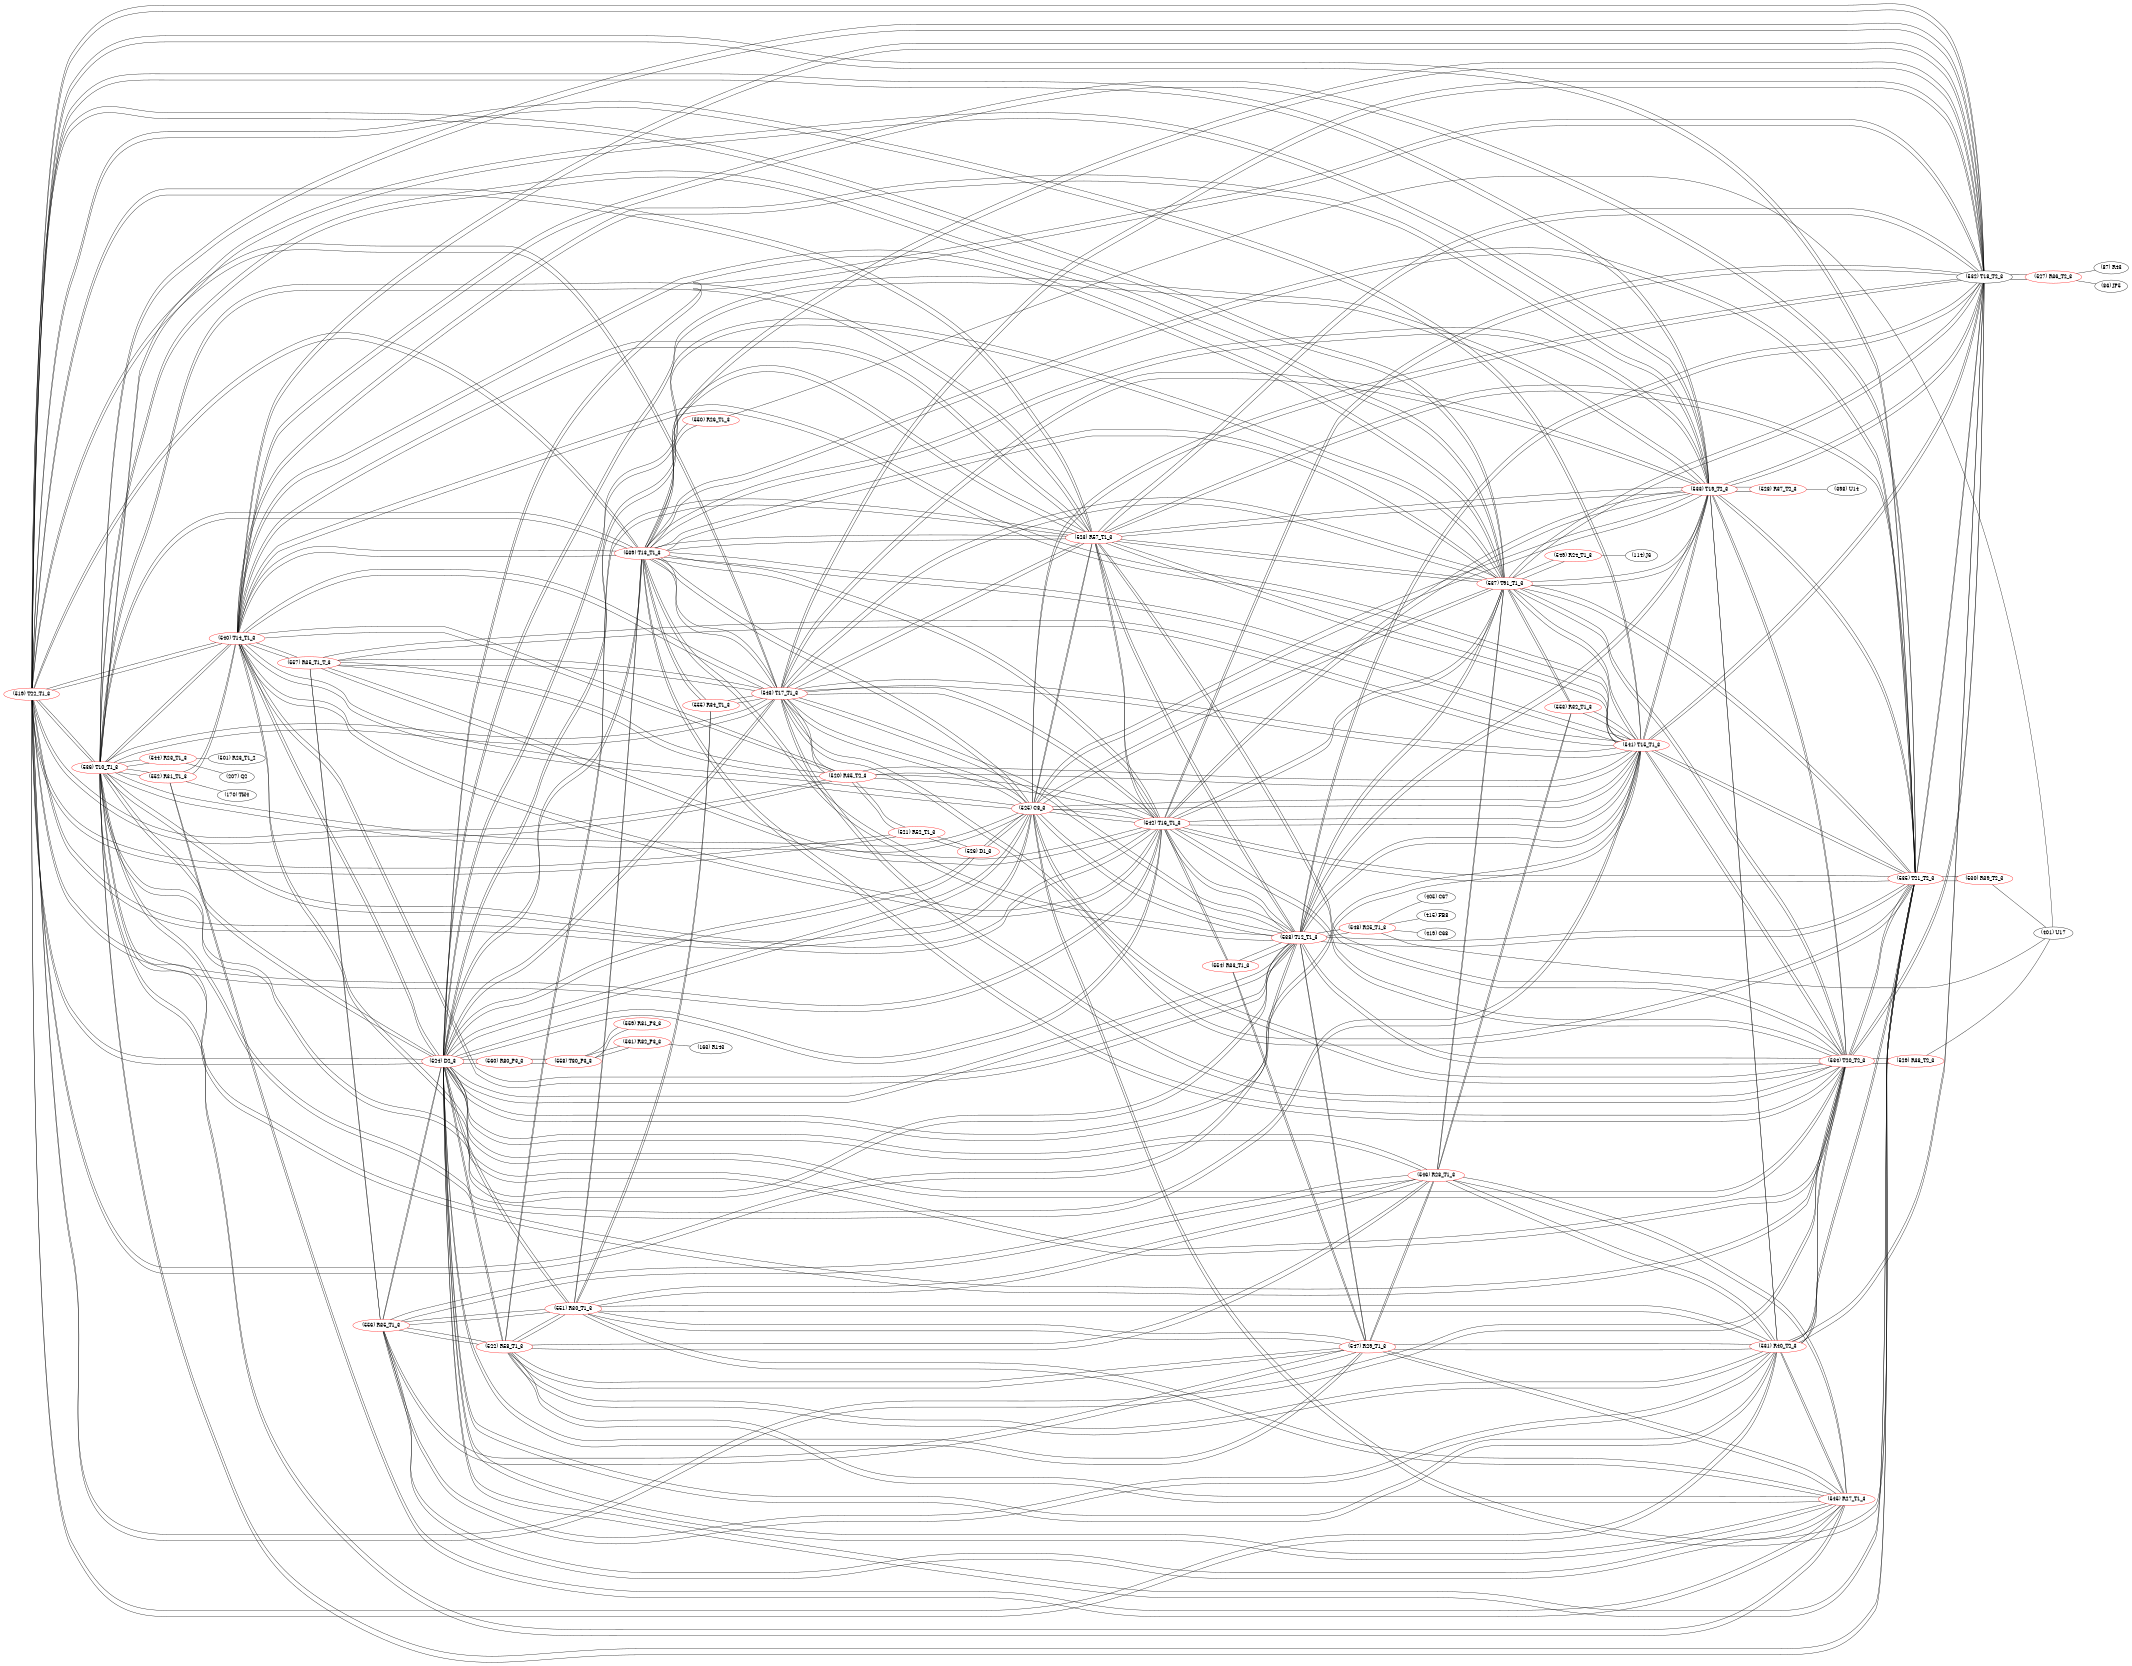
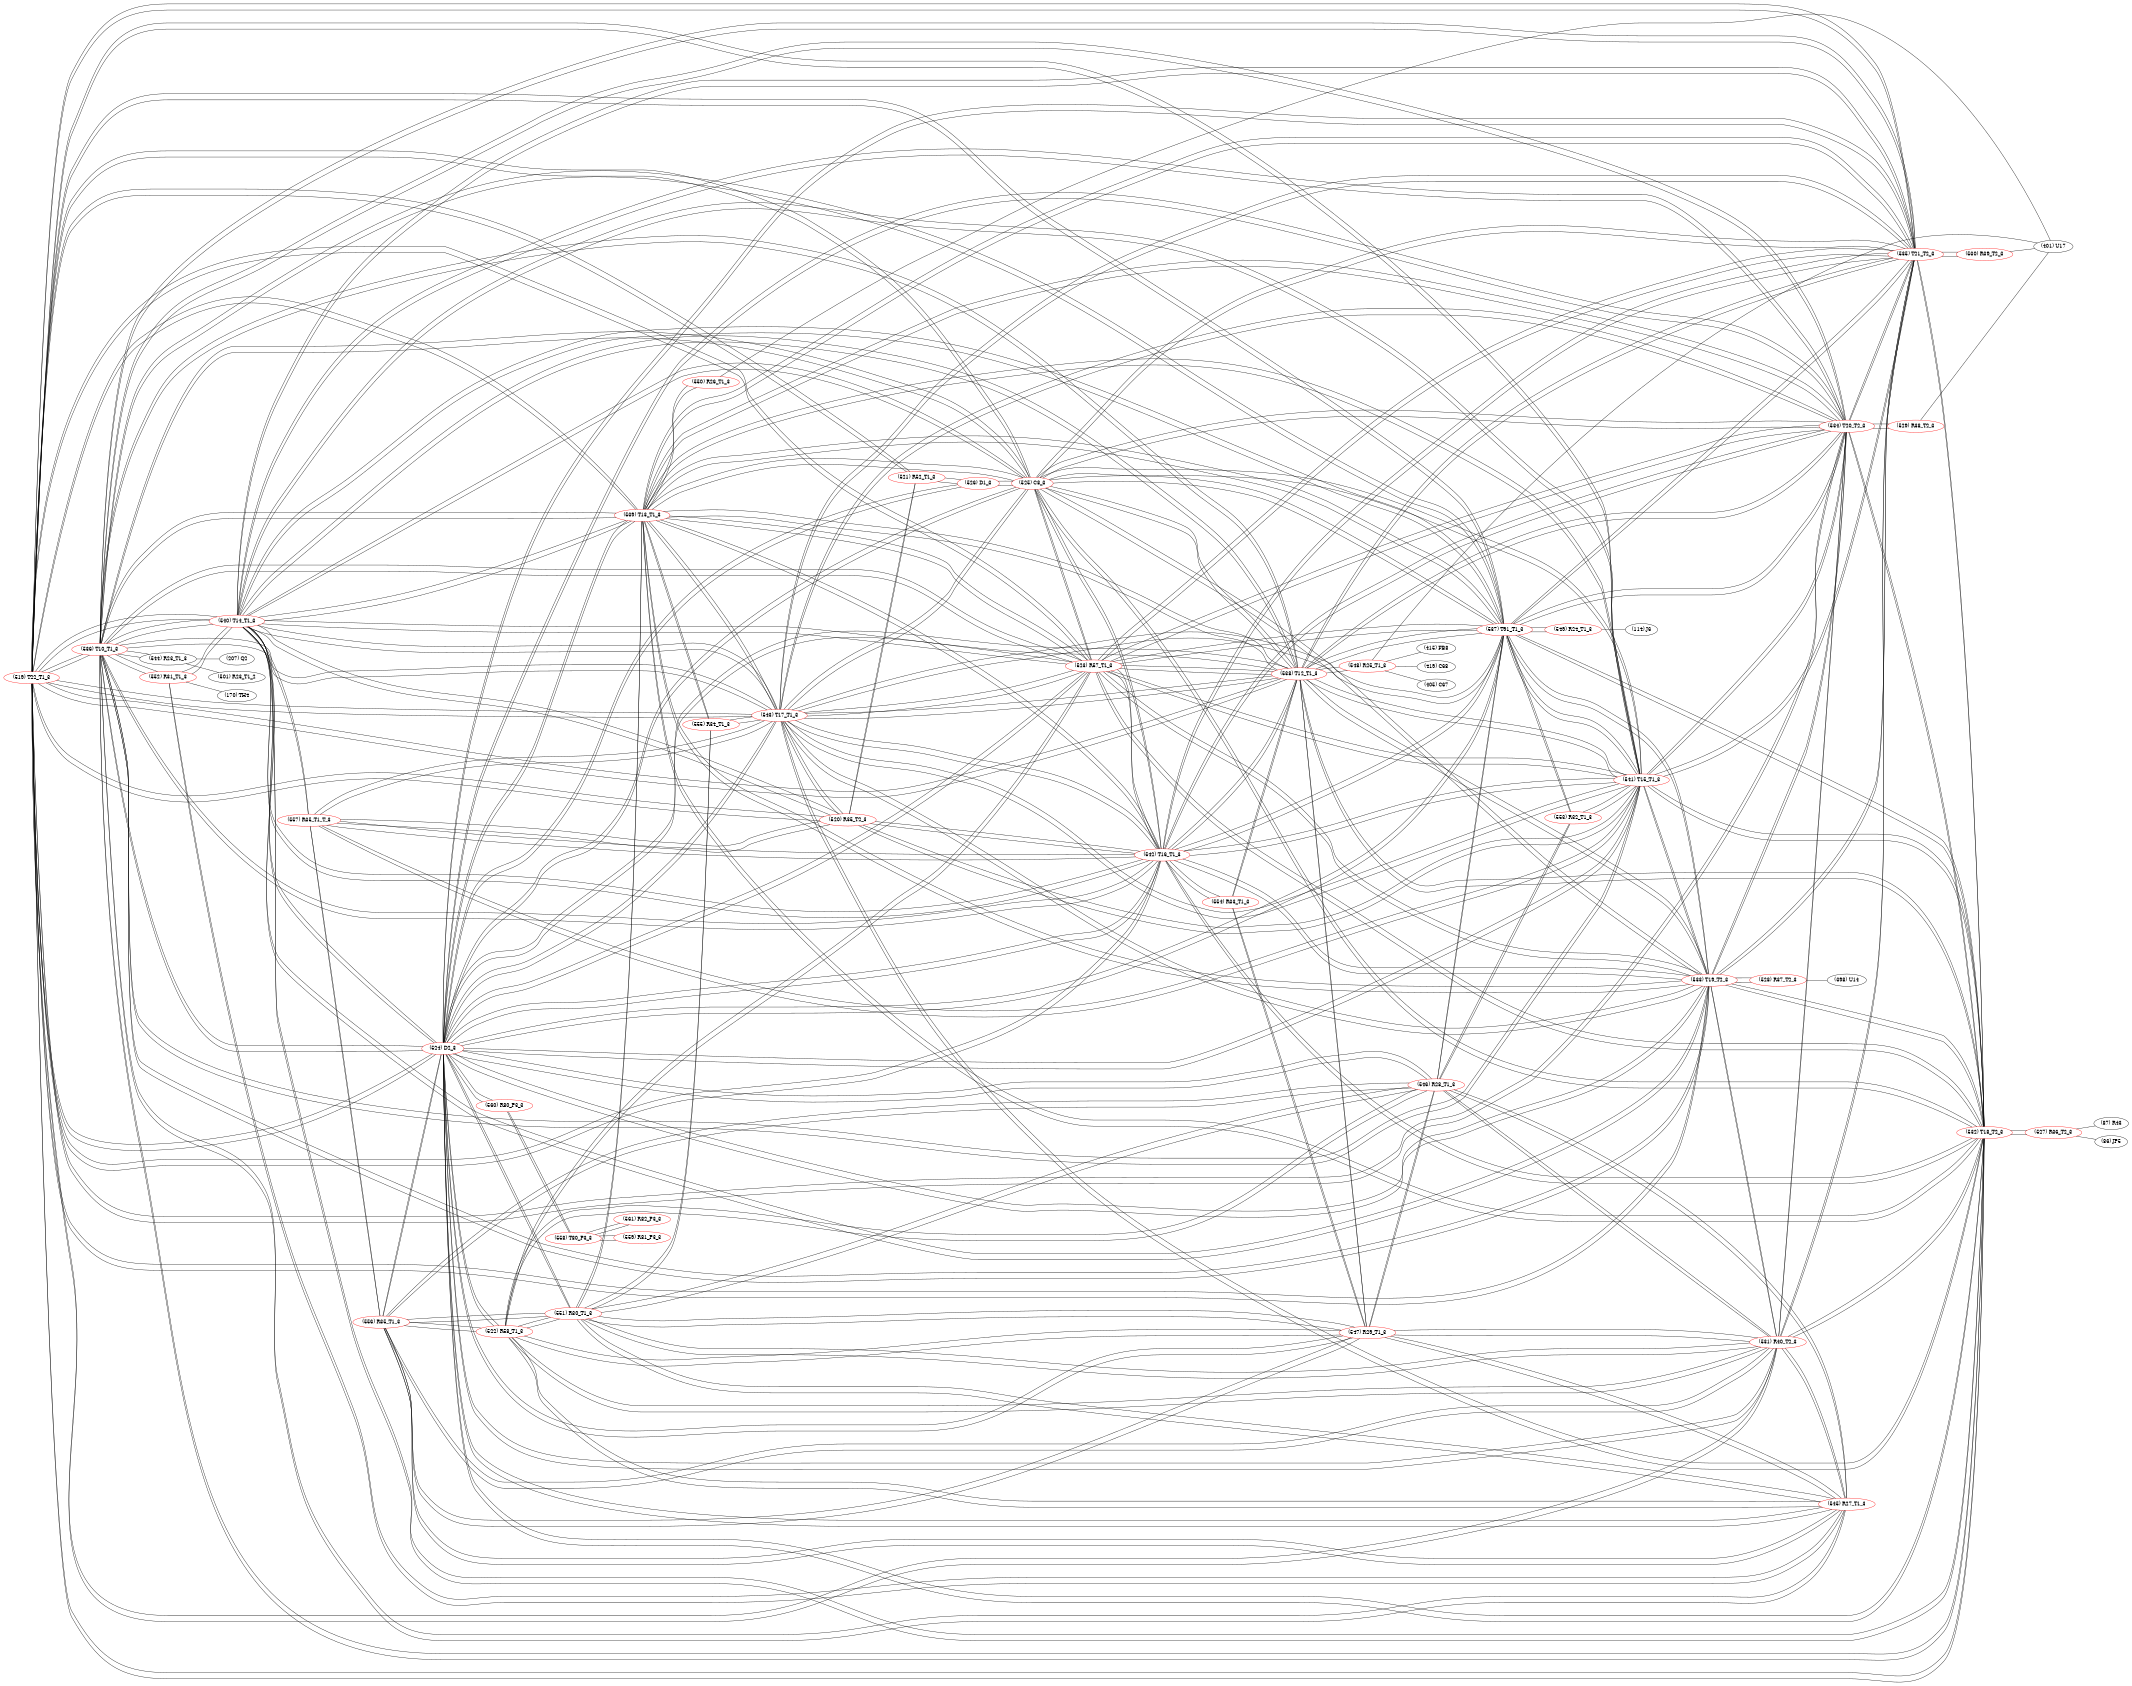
(1985, 277) -> (1985, 1133)
(168, 759) -> (168, 659)
(711, 1048) -> none
